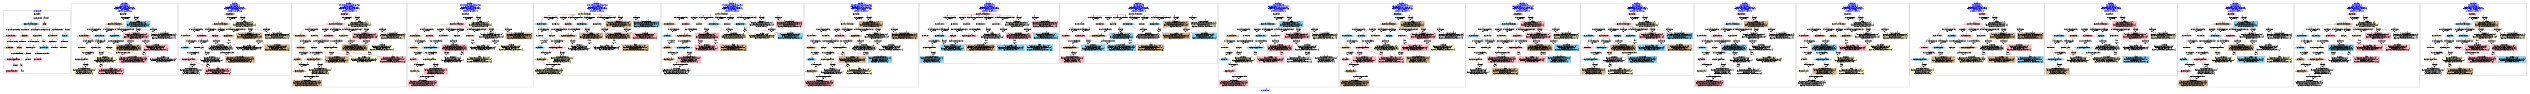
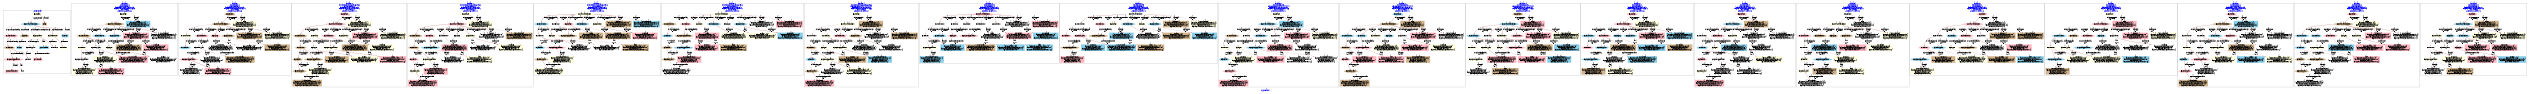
(19, 48) -> (19, 48)
(44, 48) -> (44, 48)
